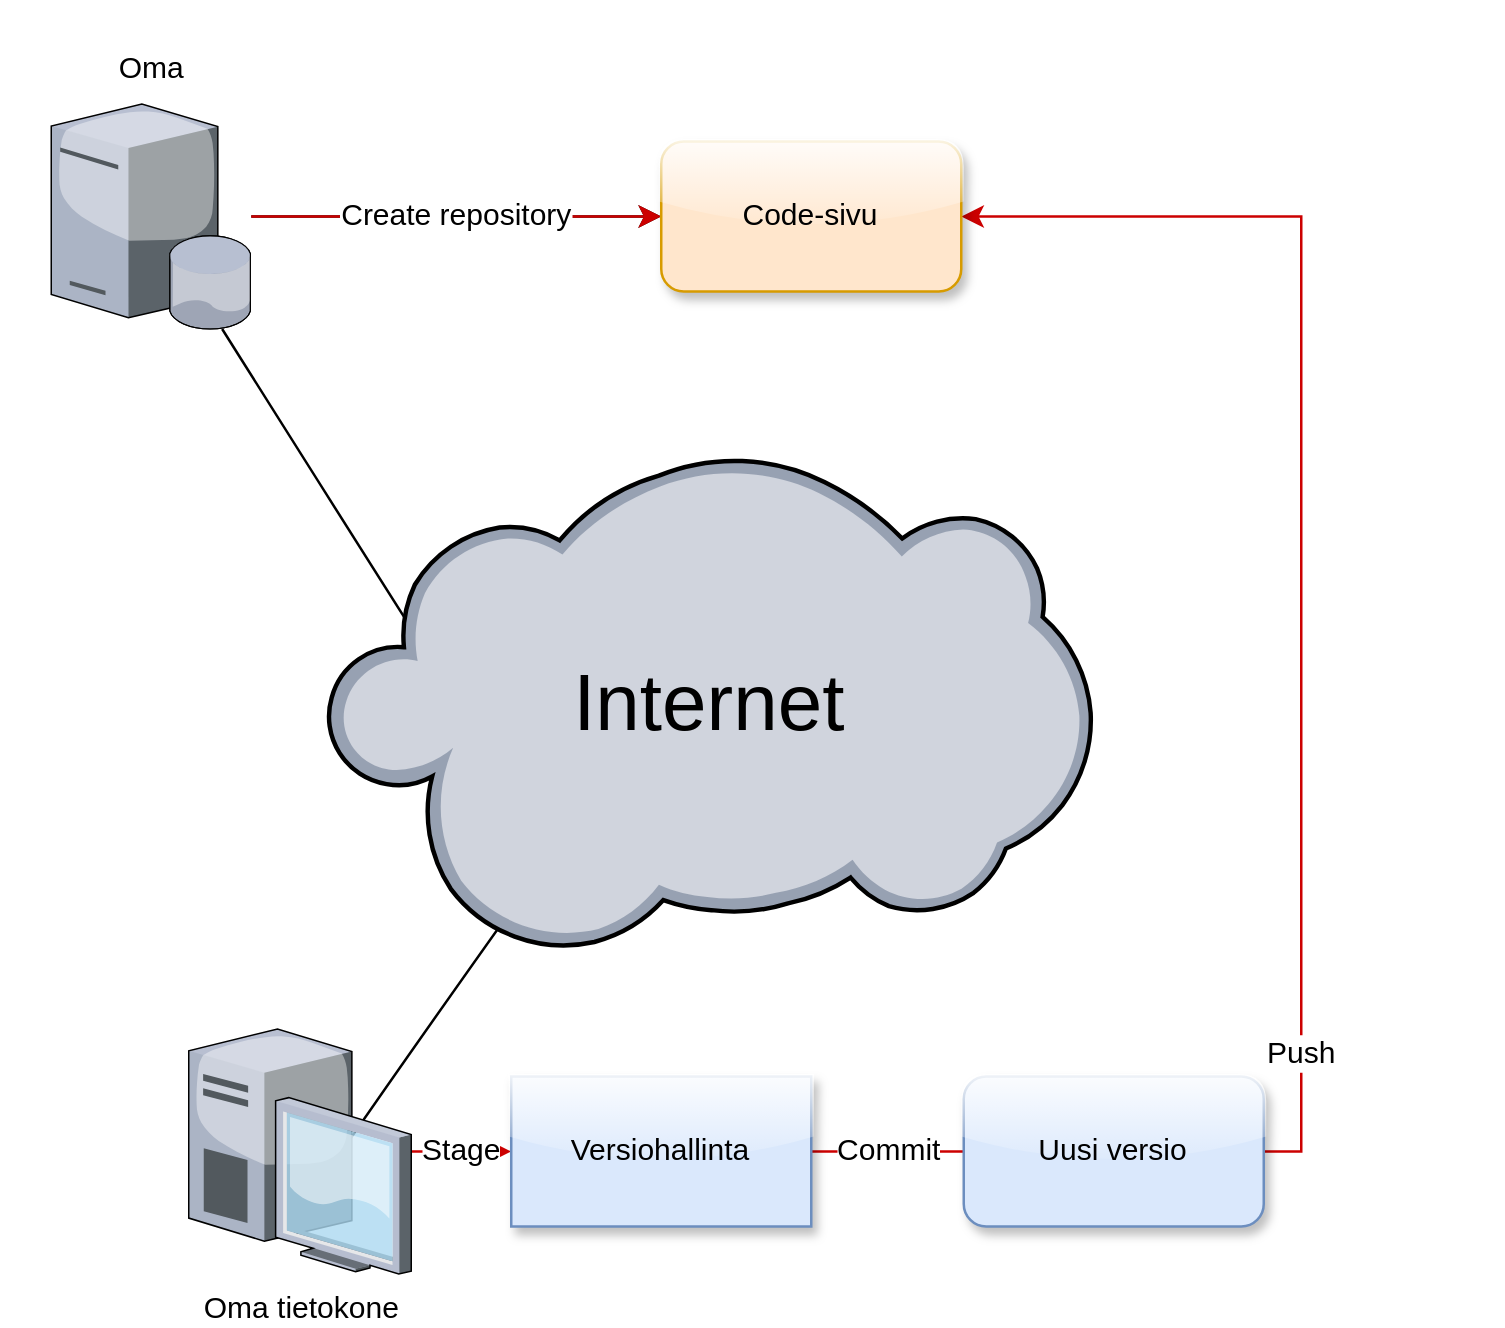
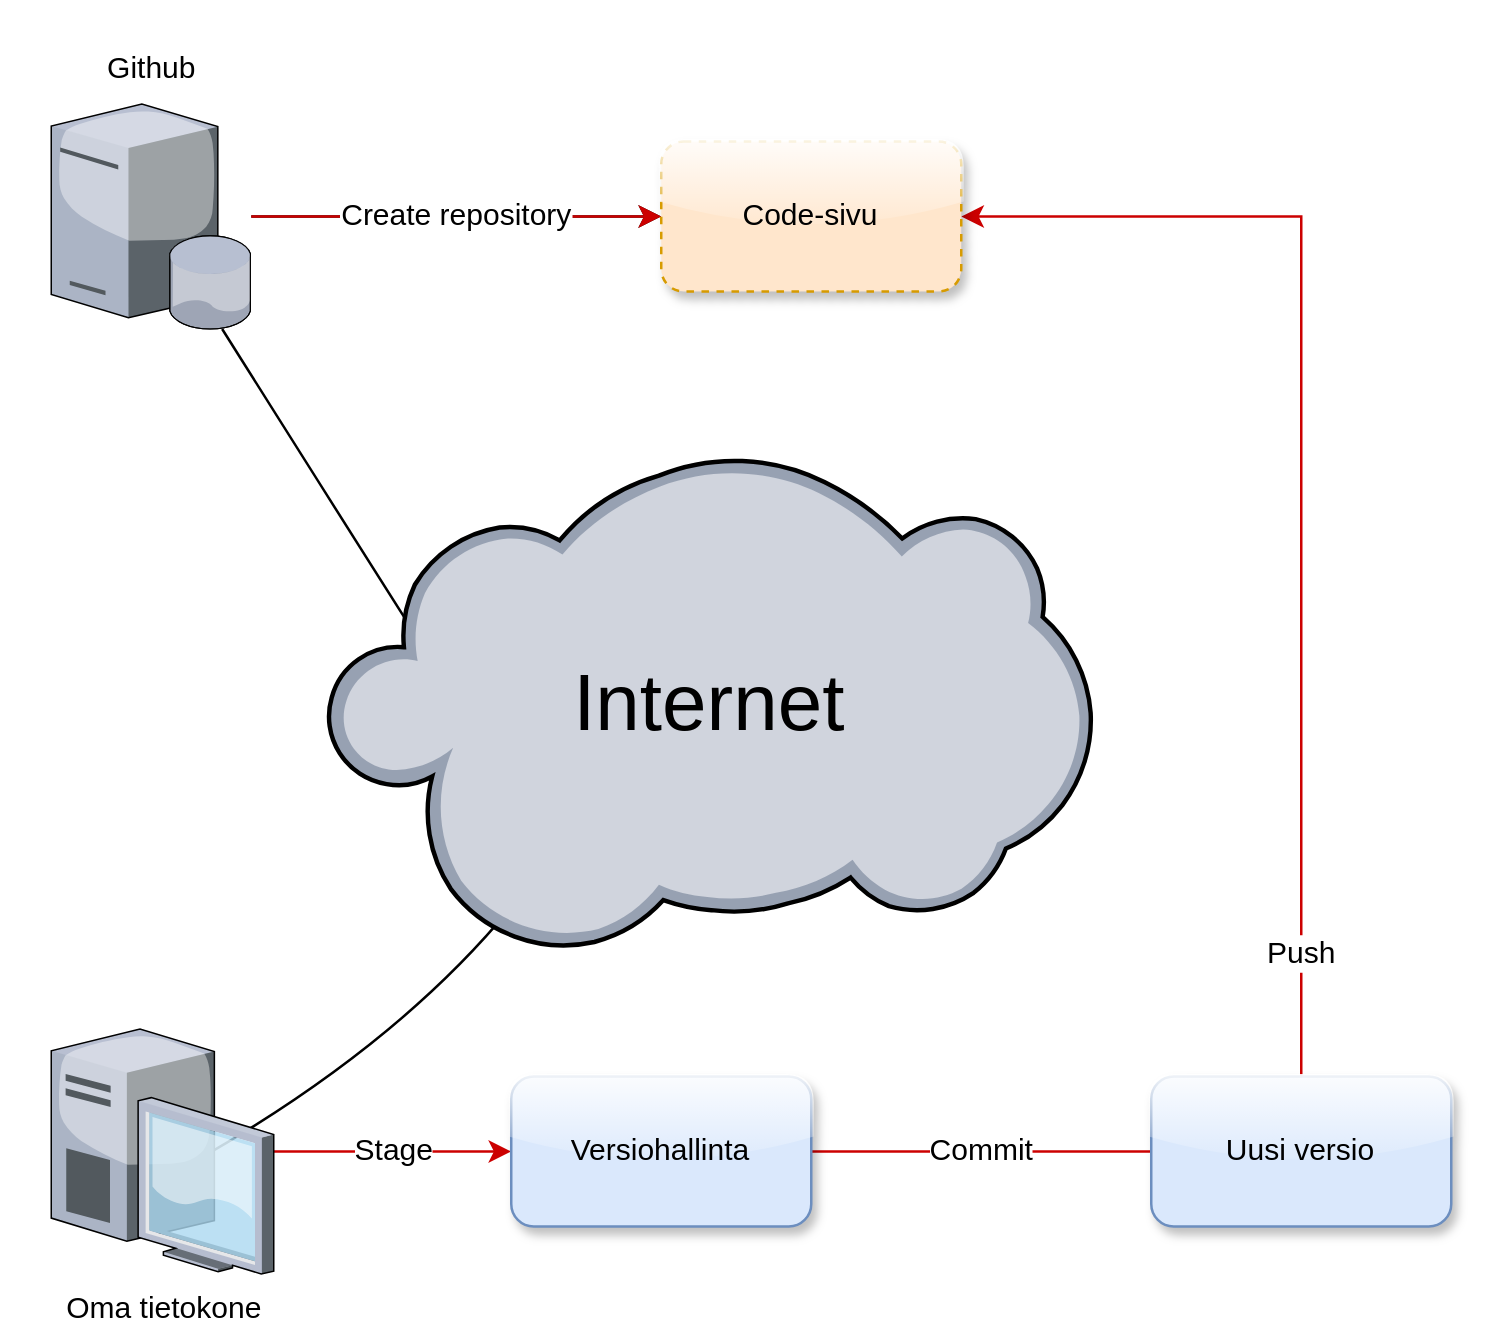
(153, 48) -> (153, 48)
(811, 216) -> (811, 216)
(300, 1151) -> (163, 1151)
(661, 1151) -> (661, 1151)
(1114, 1151) -> (1301, 1151)
